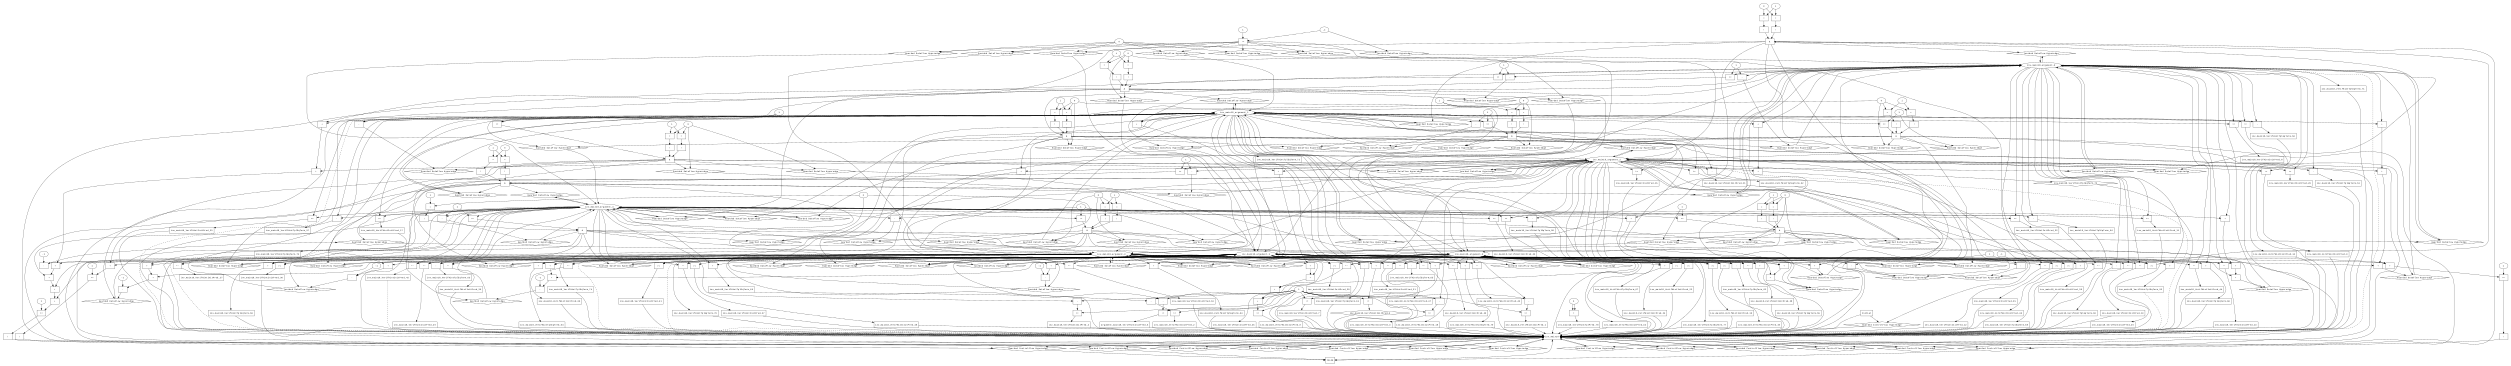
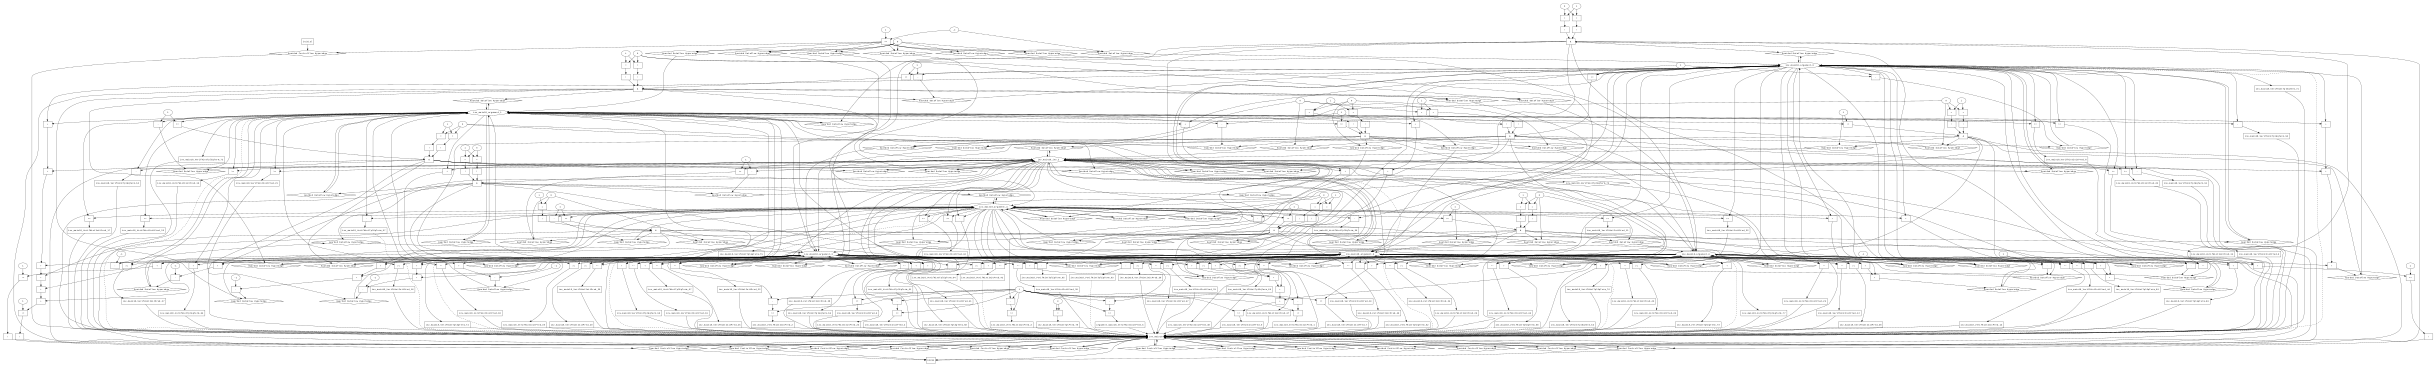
(1607, 160) -> (1049, 160)
(1700, 270) -> (1493, 334)
(1370, 313) -> (857, 313)
(755, 334) -> (726, 334)
(1713, 334) -> (642, 335)
(973, 335) -> (1094, 328)
